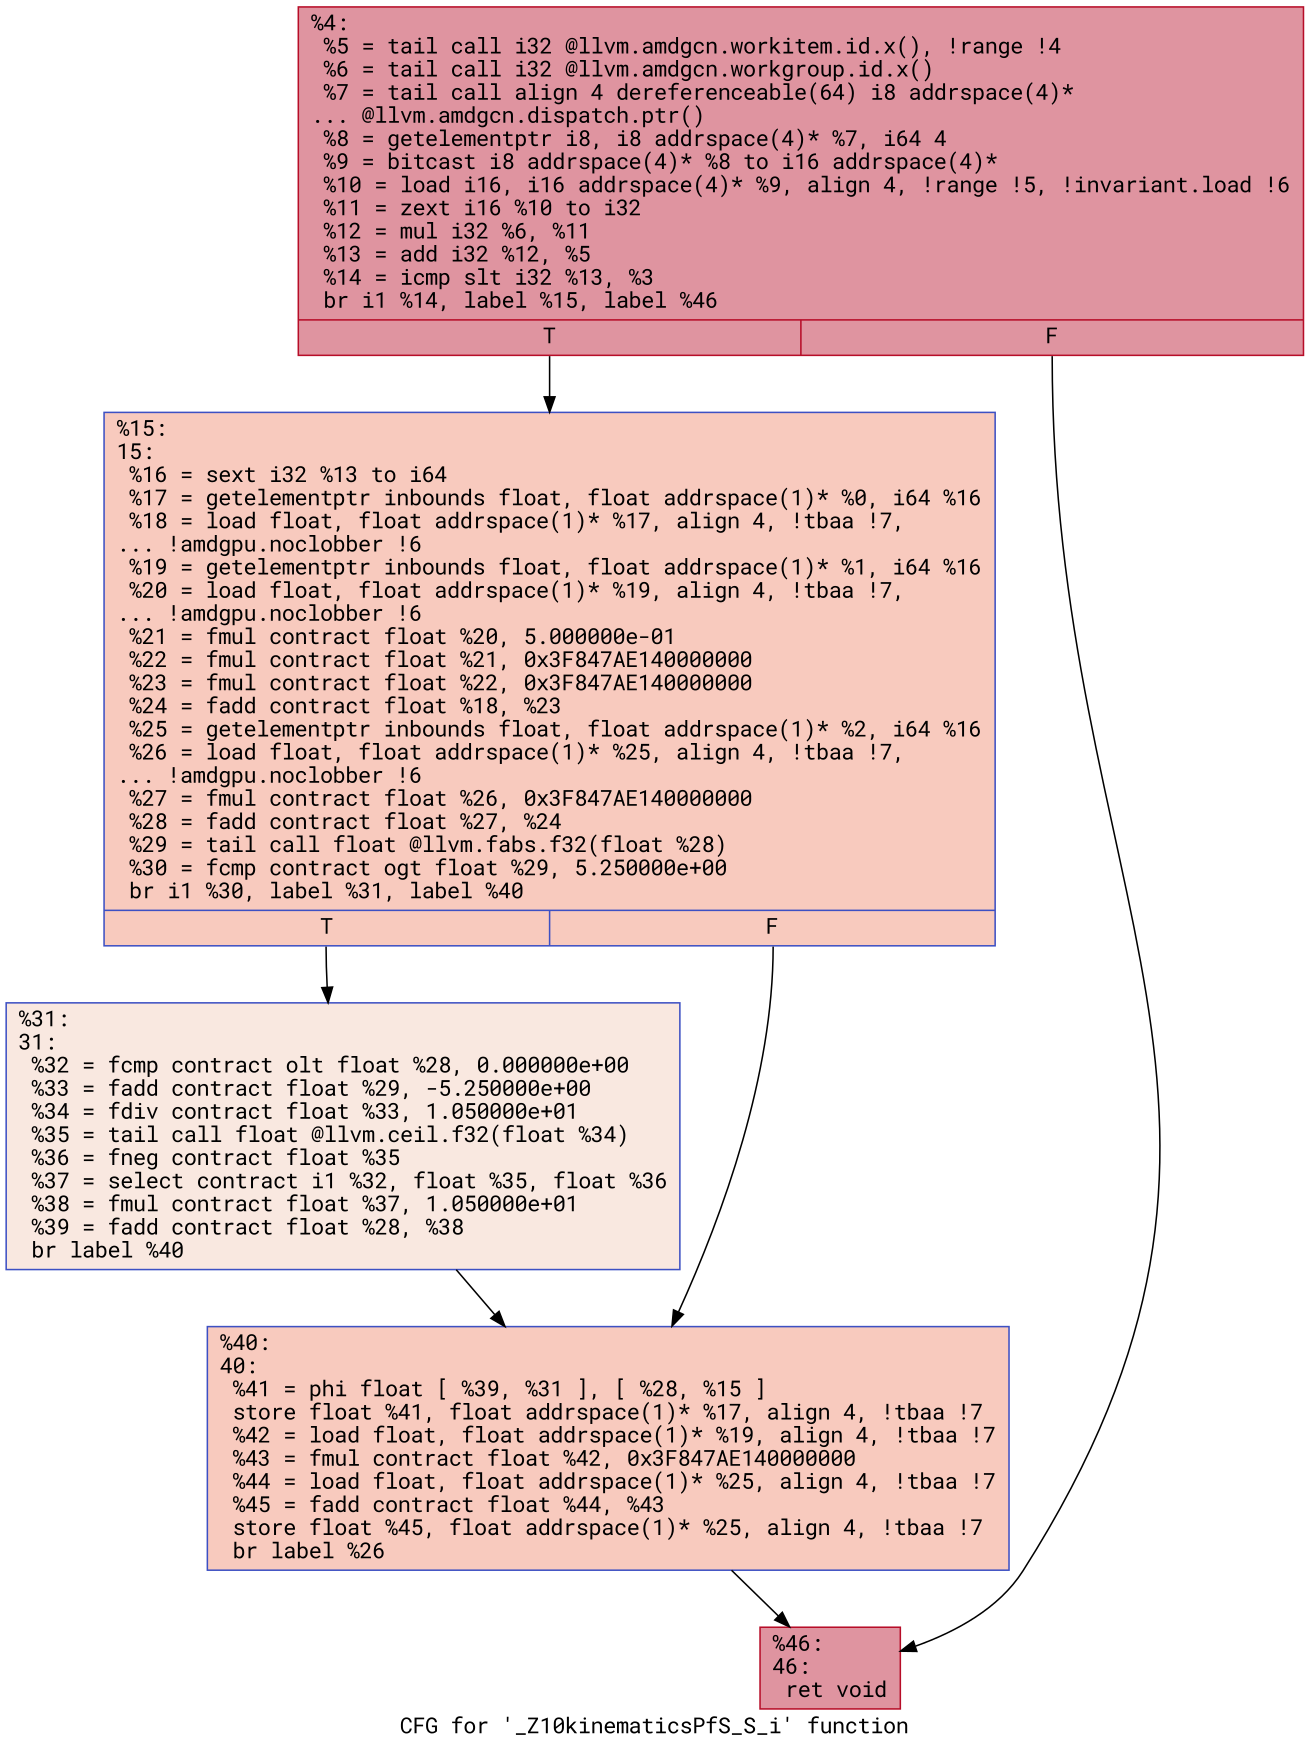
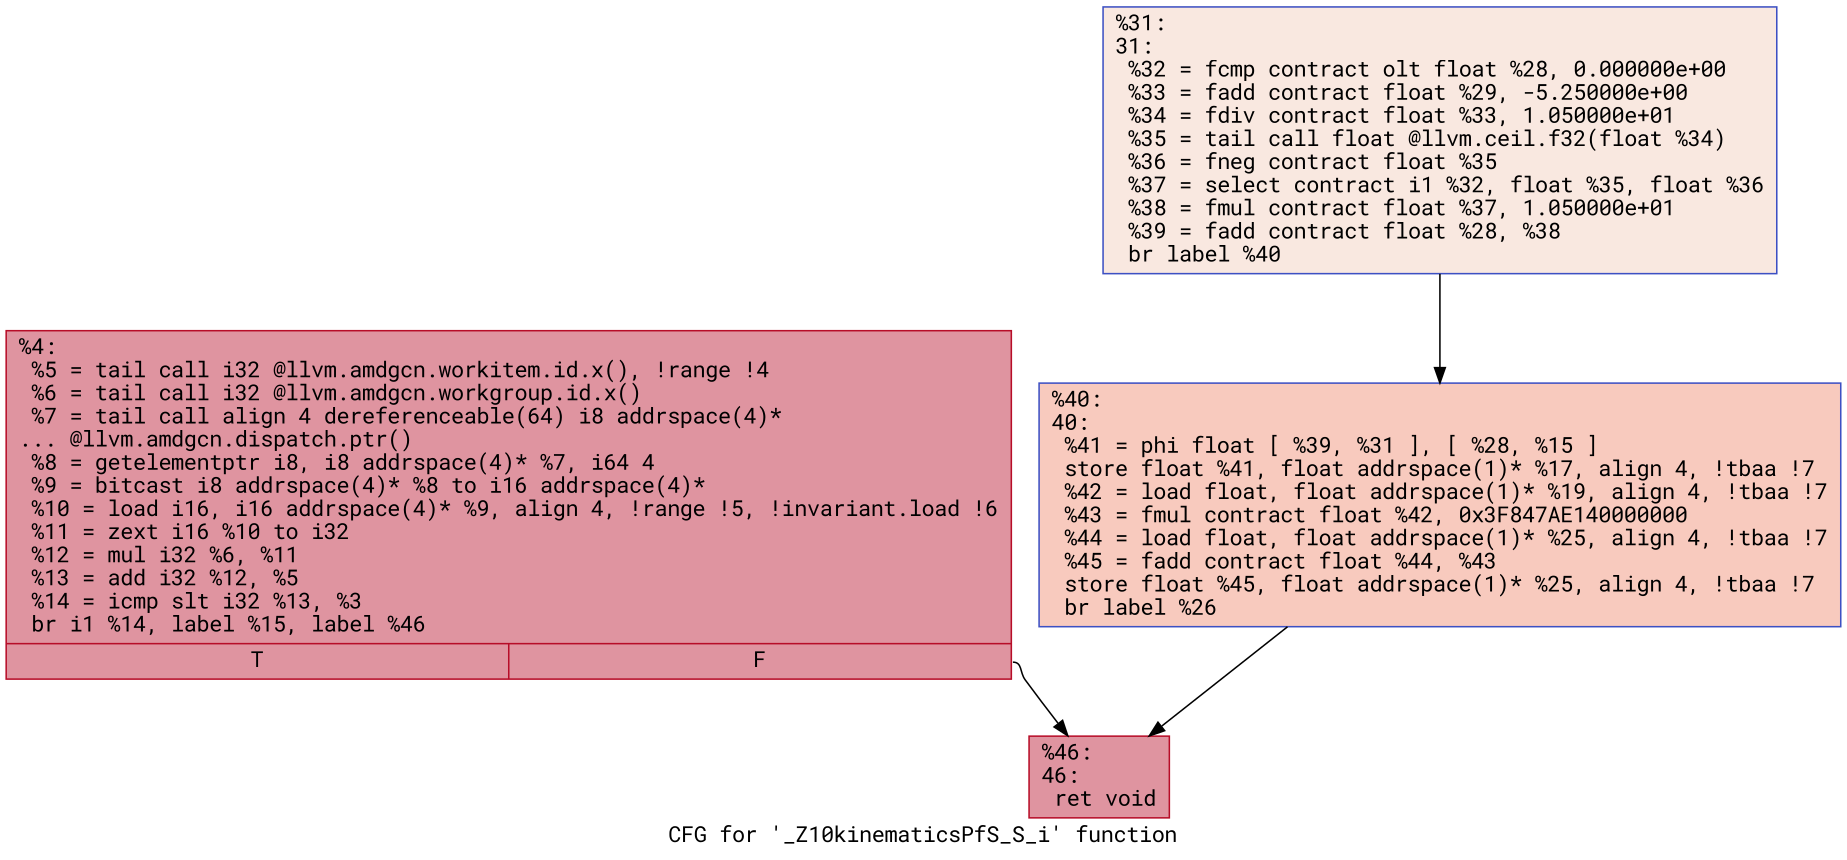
(550, 679) -> none
